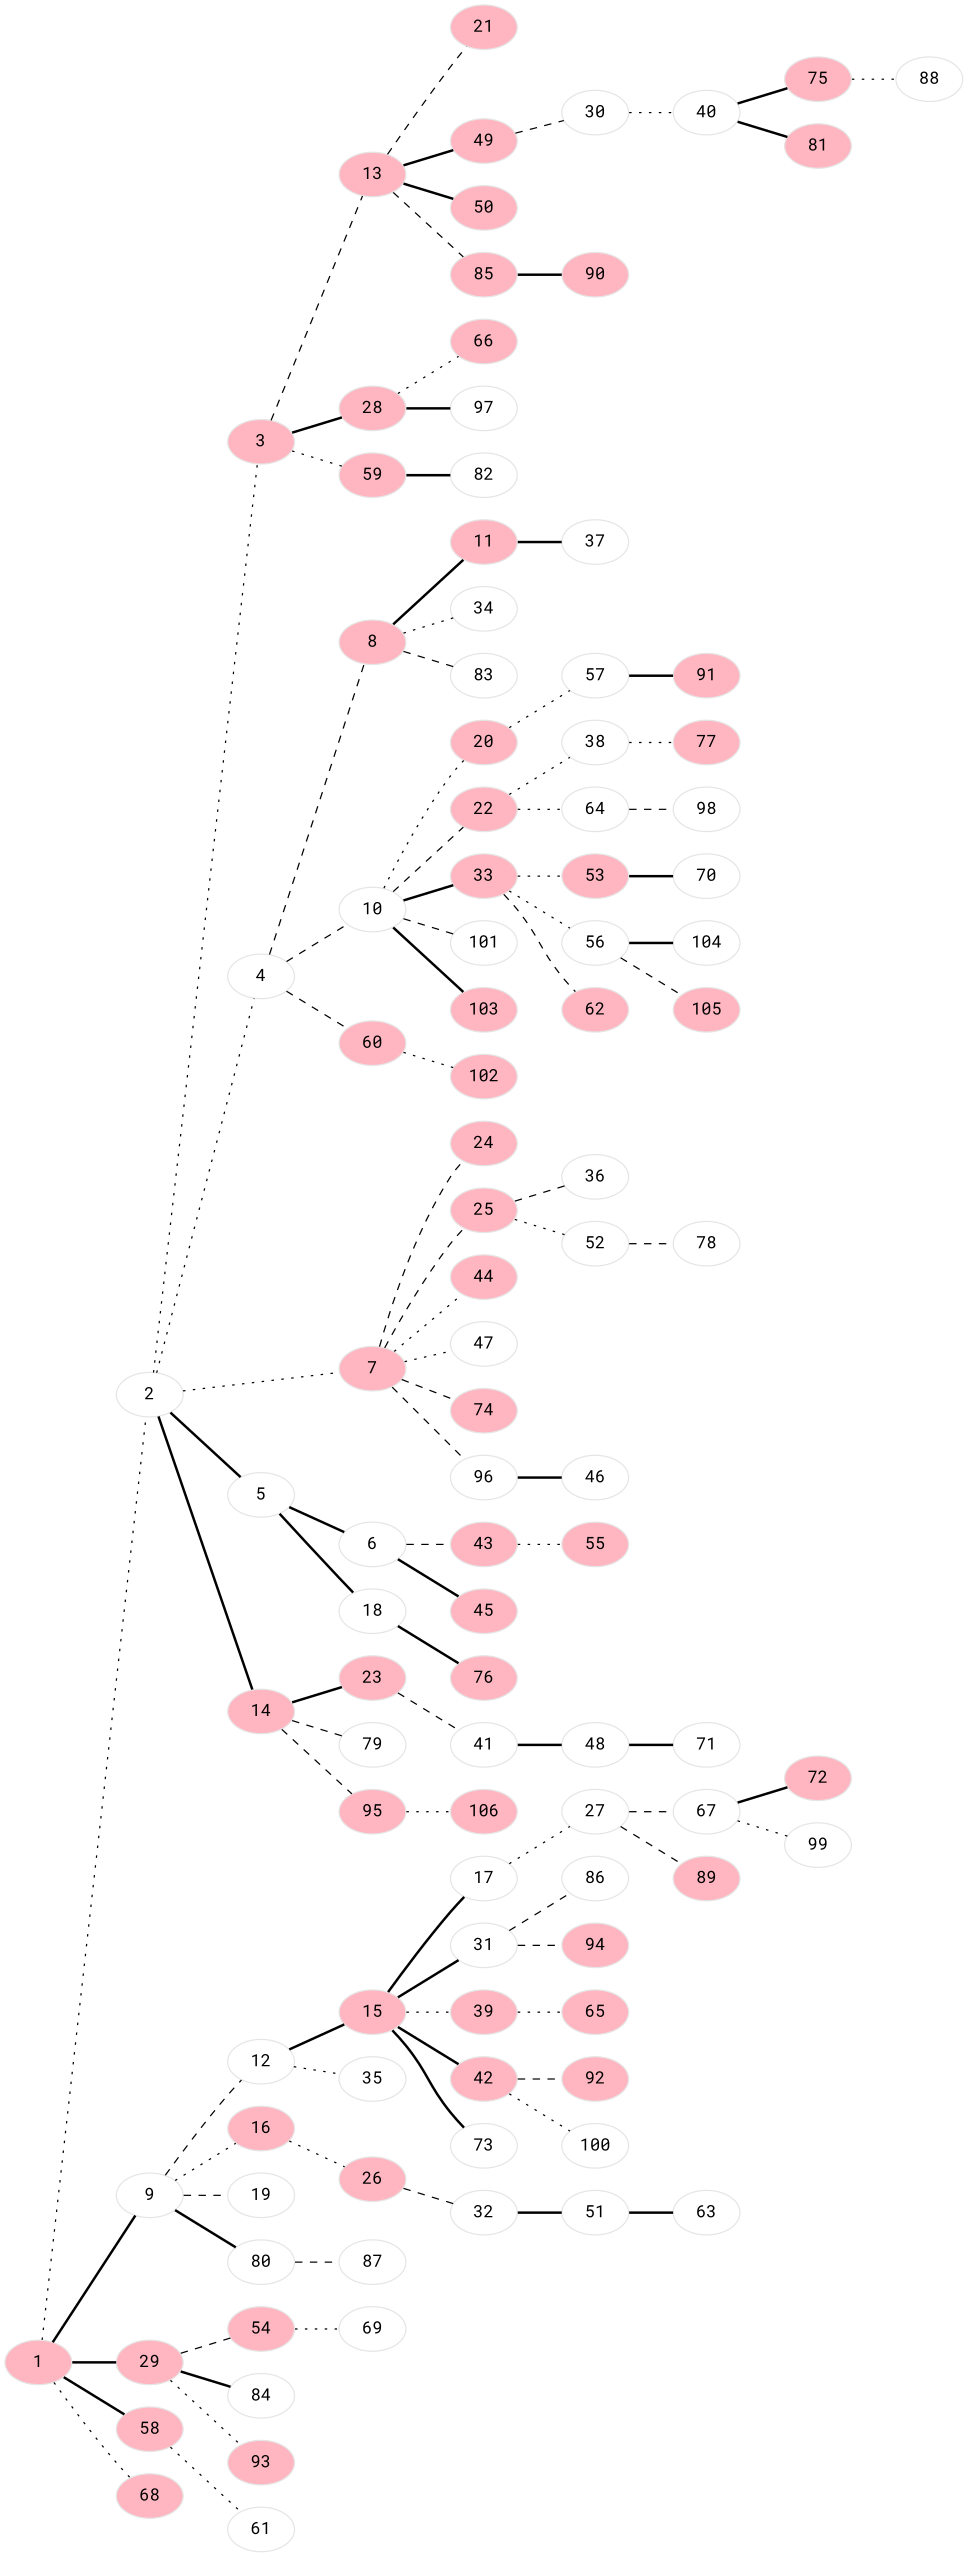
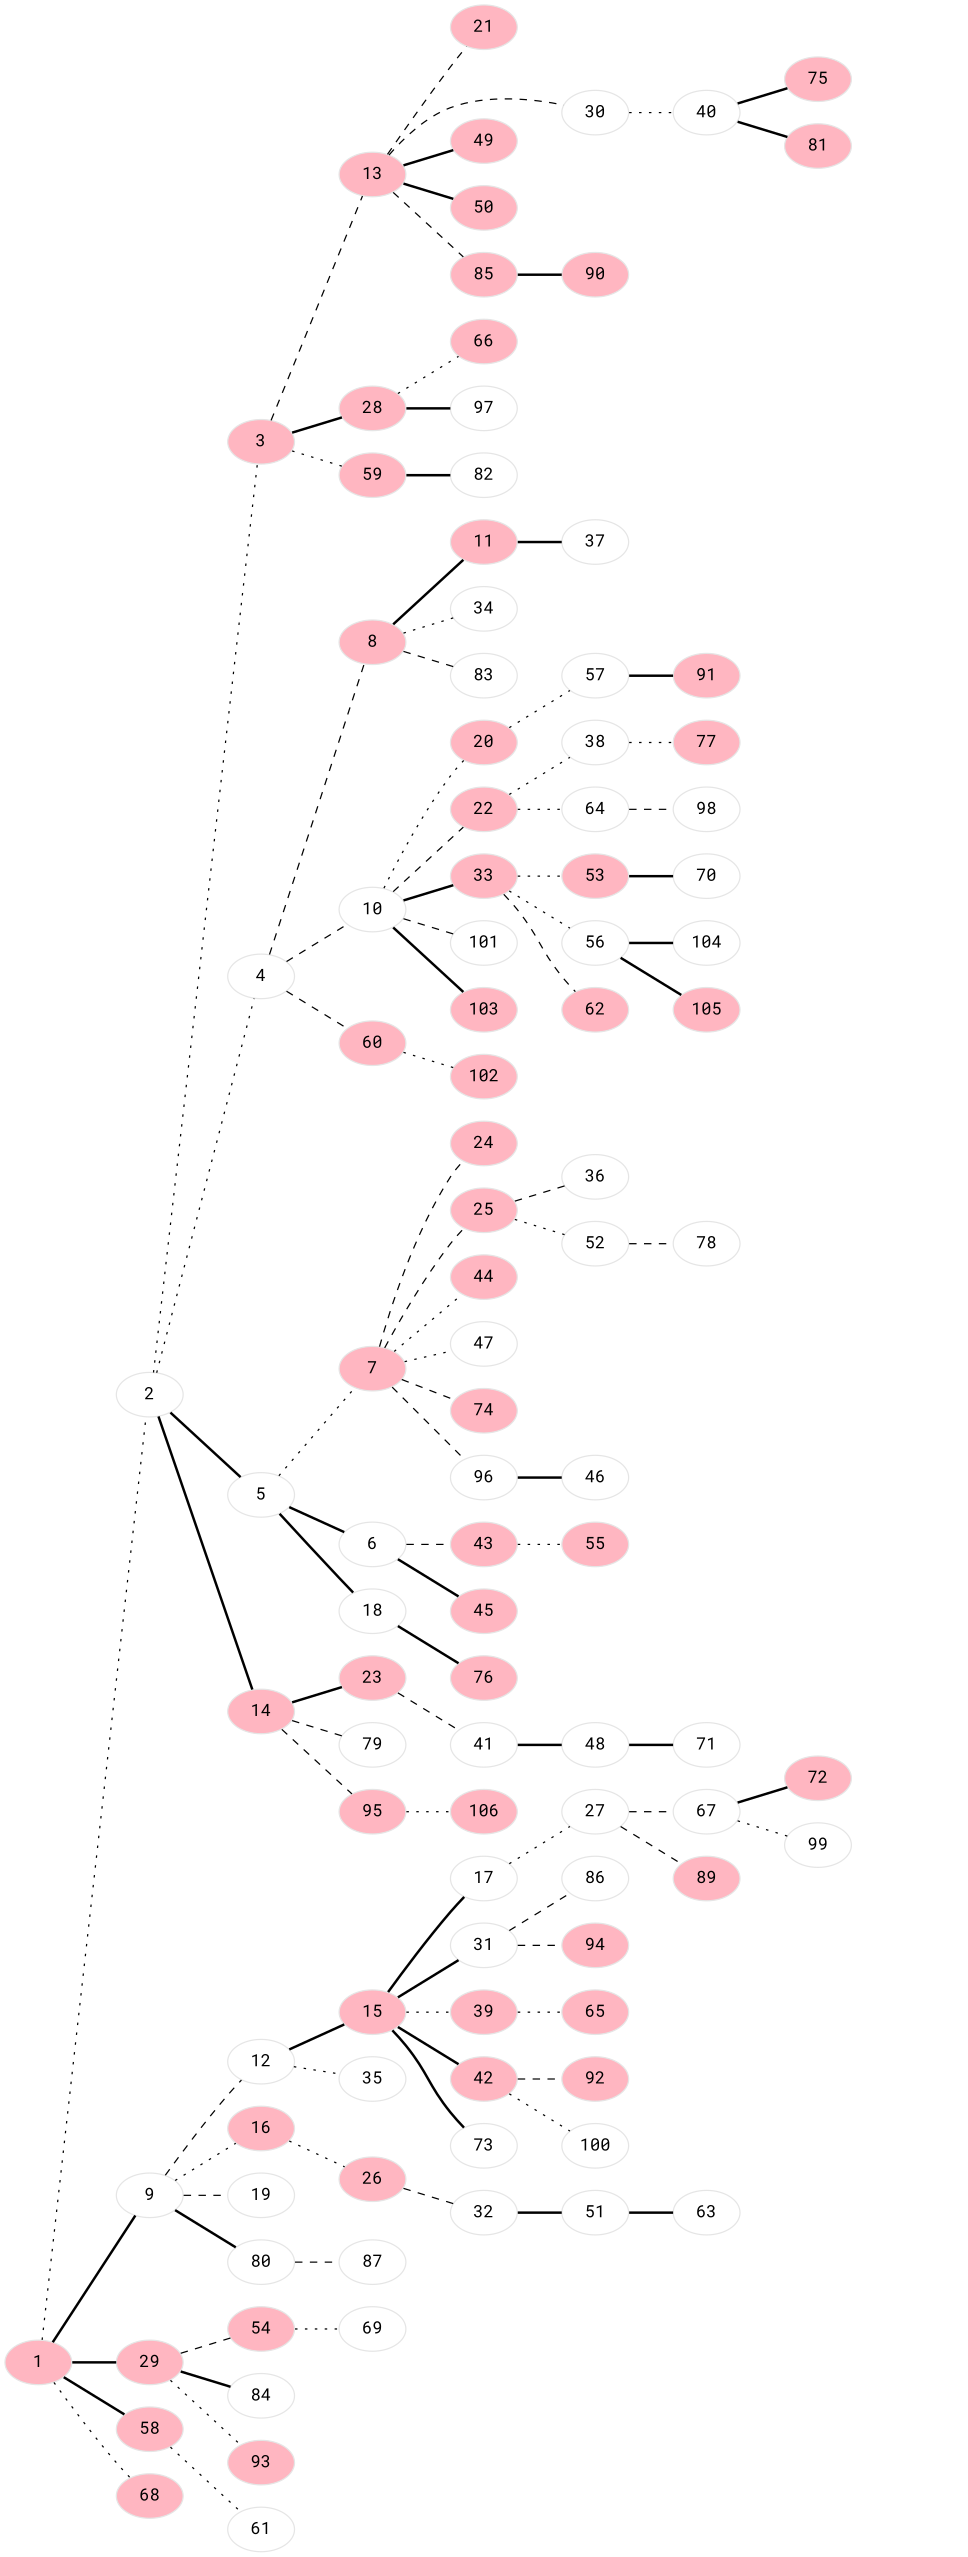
(929, 79) -> none
(540, 127) -> (468, 103)
(651, 976) -> (651, 976)
(261, 1382) -> (317, 1432)
